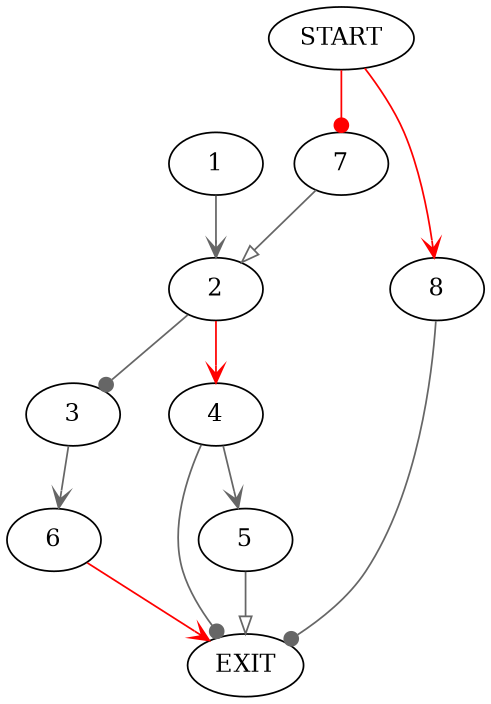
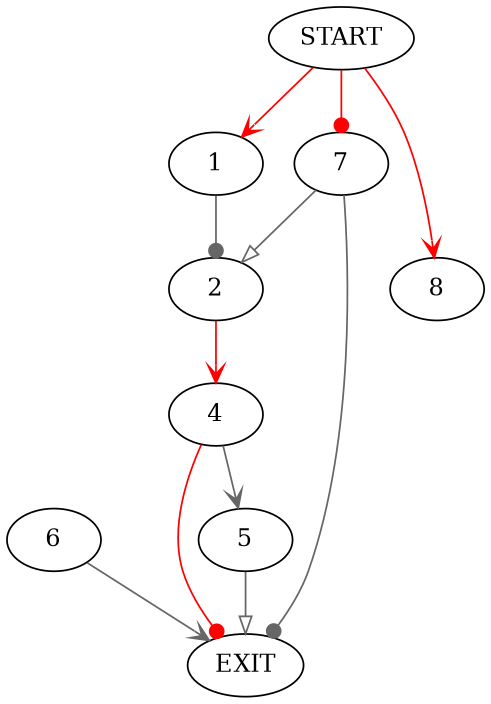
none -> (284, 96)
(216, 220) -> (216, 220)
(73, 415) -> none
(402, 495) -> (341, 416)
(178, 537) -> (178, 537)
(141, 597) -> (141, 597)
